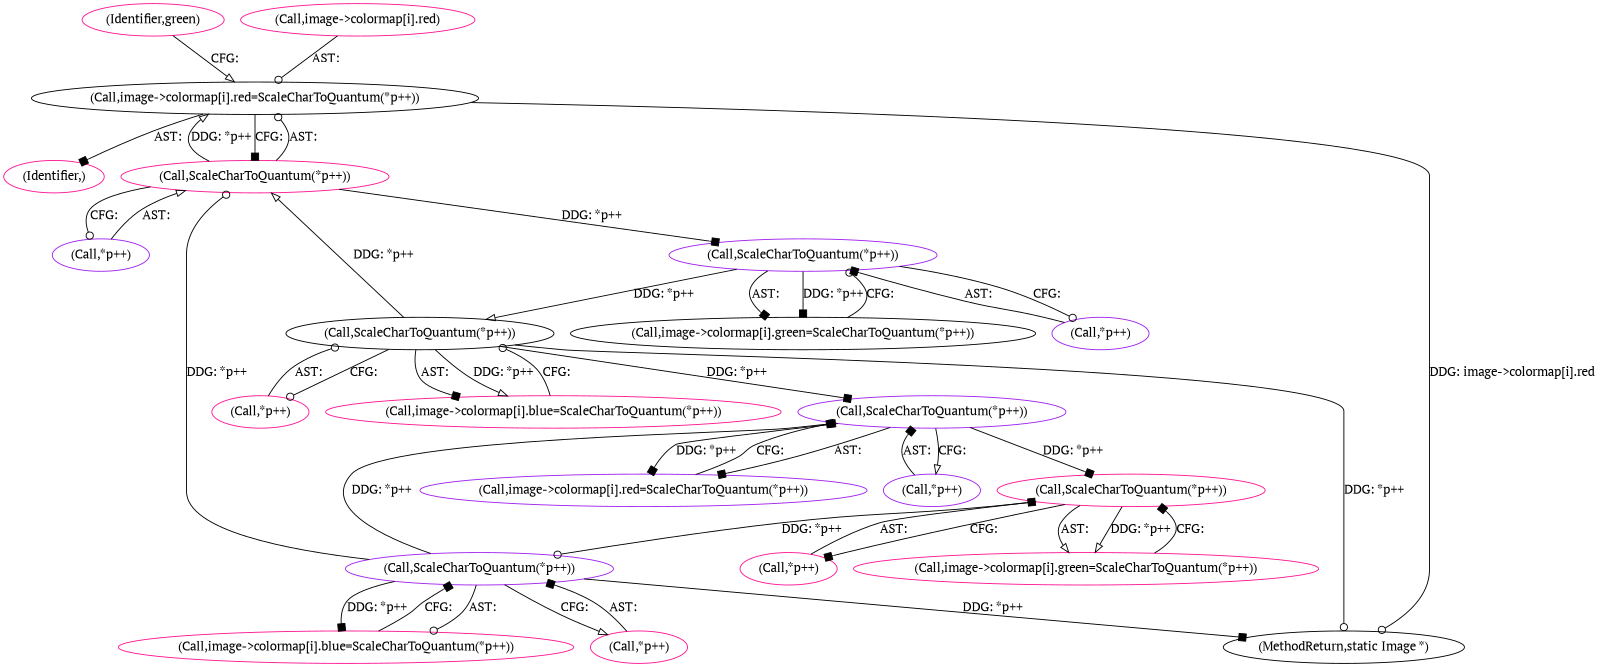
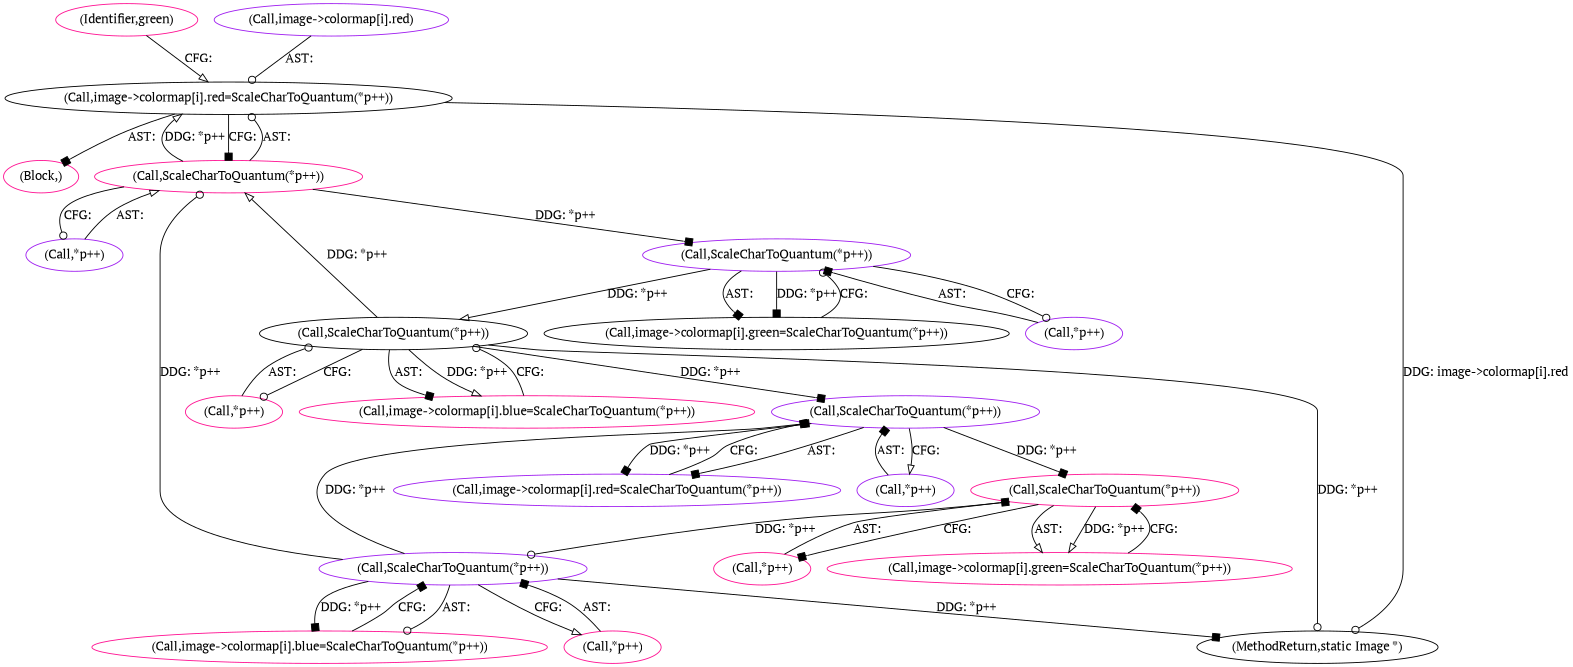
(358, 20) -> (331, 20)
(54, 177) -> (41, 177)
